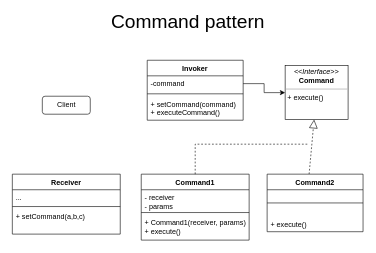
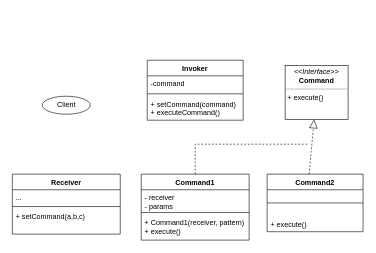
(188, 21) -> none
(264, 85) -> none
(66, 105) -> (66, 105)
(197, 223) -> (199, 223)
